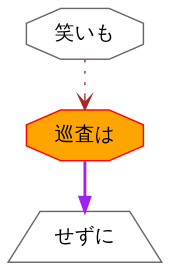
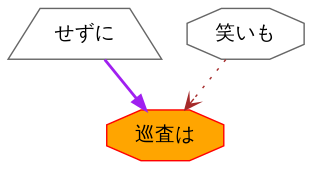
(85, 179) -> (121, 79)
